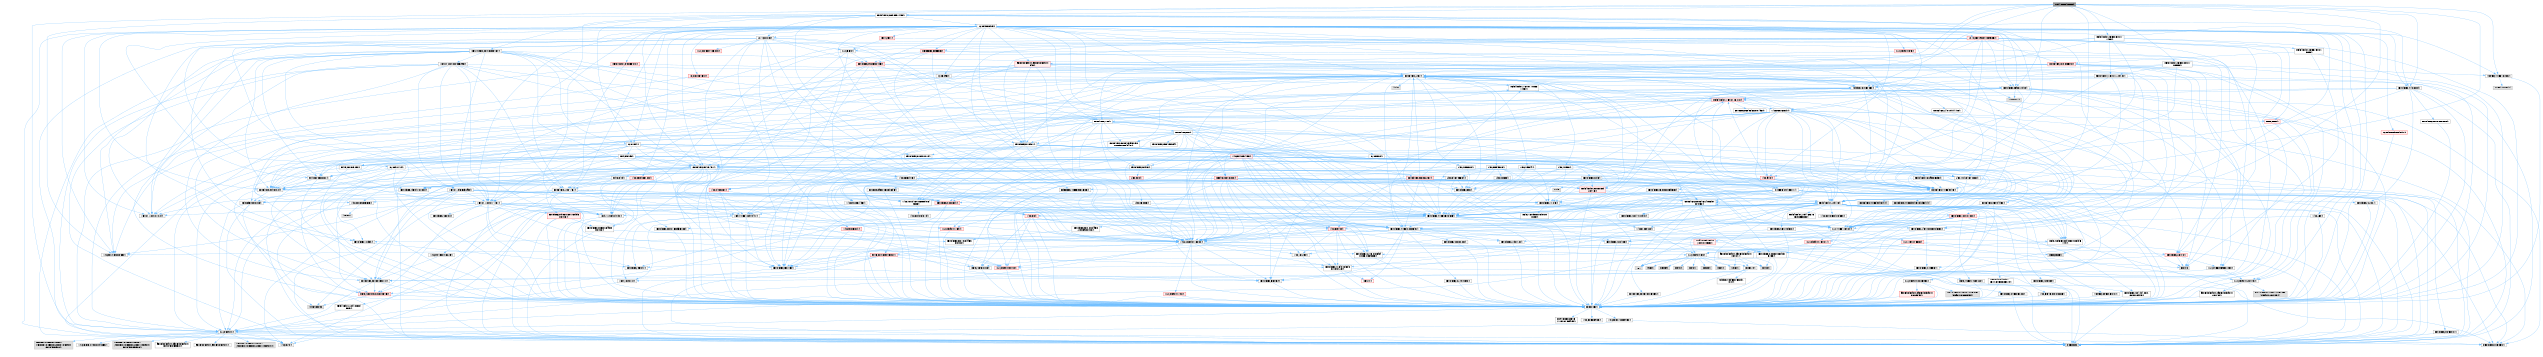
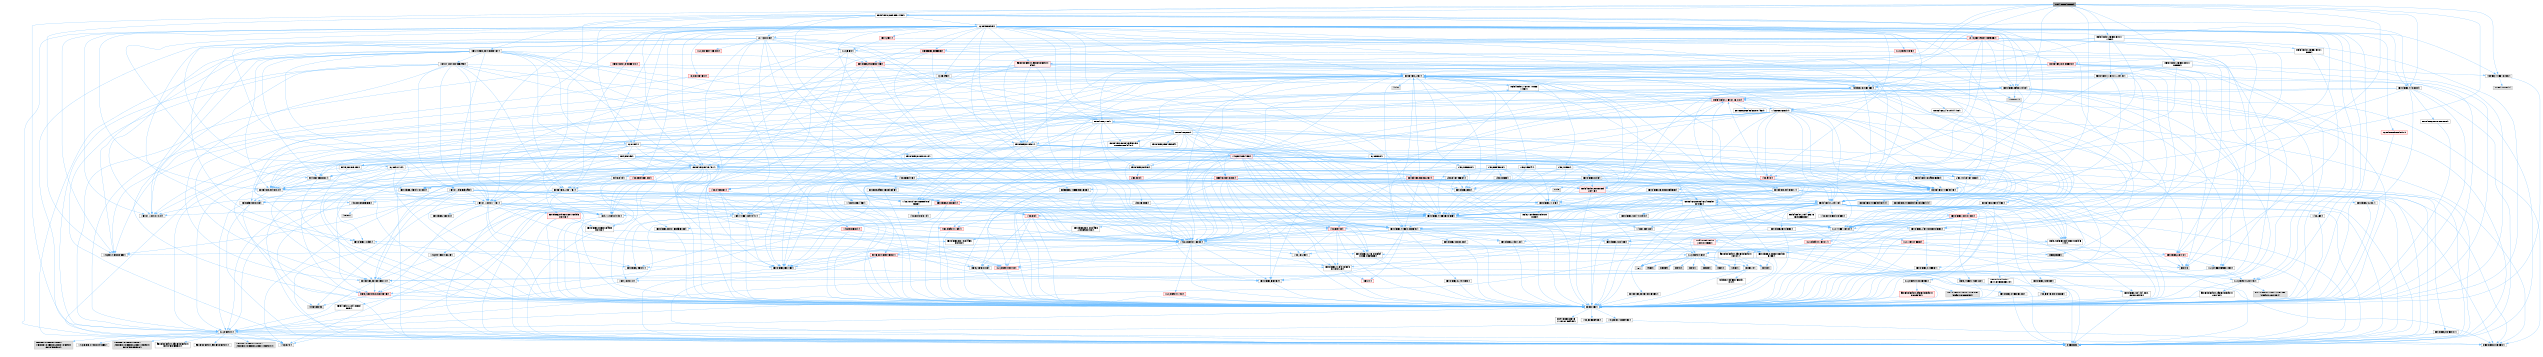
(2272, 122) -> none
(974, 150) -> (1133, 150)
(1786, 190) -> (1786, 190)
(952, 229) -> (952, 229)
(1782, 229) -> (1782, 229)
(2106, 294) -> none
